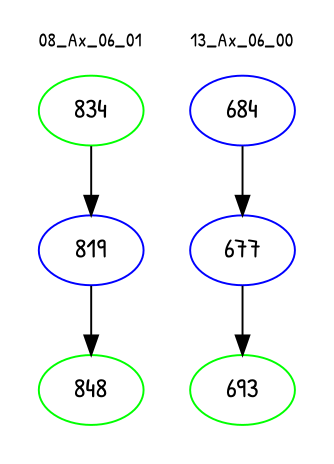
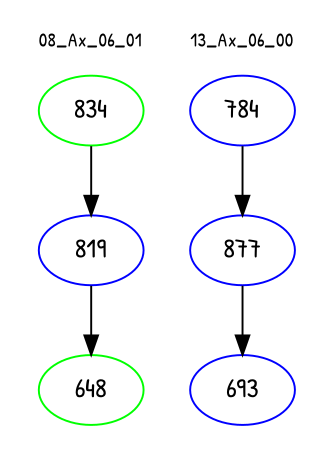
(243, 111) -> (243, 111)
(243, 250) -> (243, 250)
(91, 390) -> (91, 390)
(243, 390) -> (243, 390)
